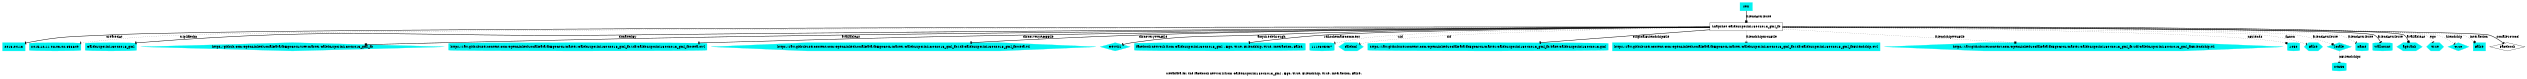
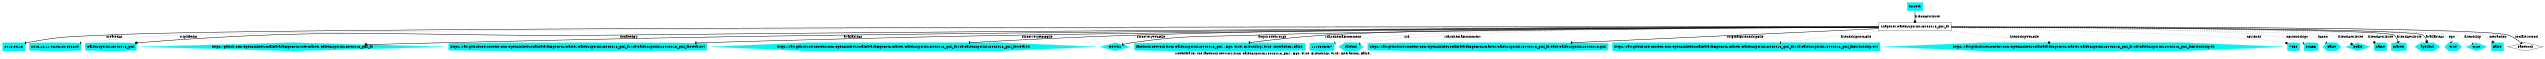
(1746, 7) -> (1915, 7)
(2070, 28) -> (2163, 29)
(923, 32) -> (1008, 32)
(1449, 37) -> (1463, 37)
(2294, 47) -> (2294, 47)
(2383, 47) -> (2399, 47)
(2339, 56) -> (2128, 29)
